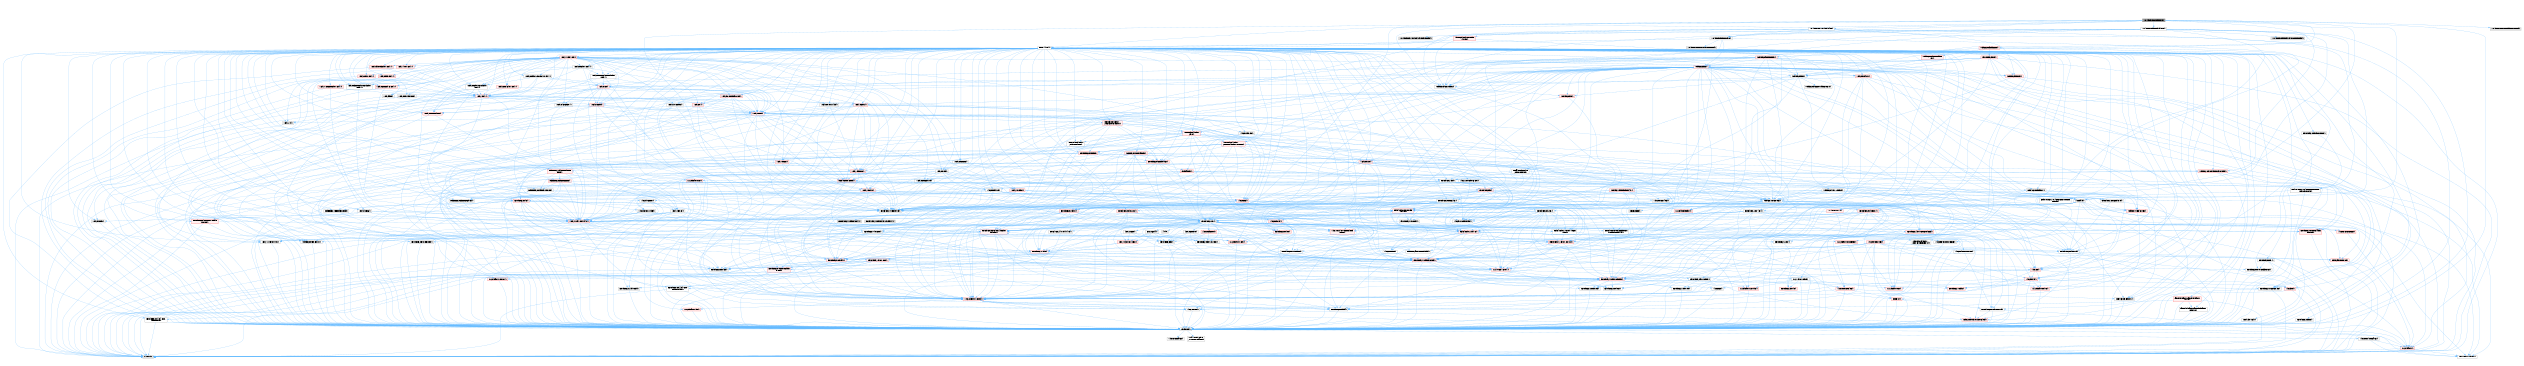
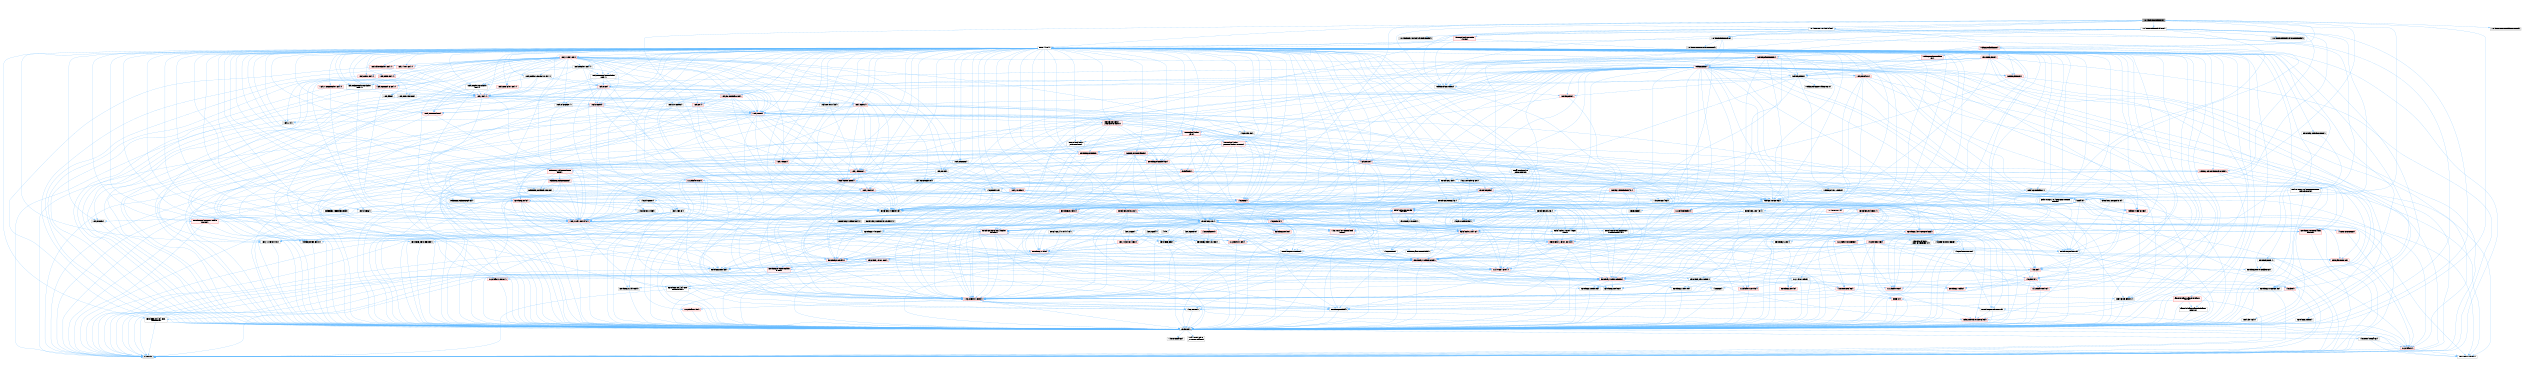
(924, 181) -> (924, 181)
(1152, 232) -> (1152, 232)
